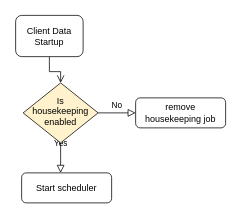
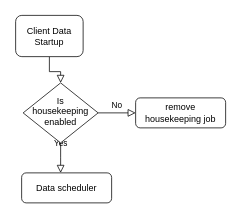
(60, 77) -> (60, 74)
(60, 113) -> (60, 113)
(66, 188) -> (66, 188)
